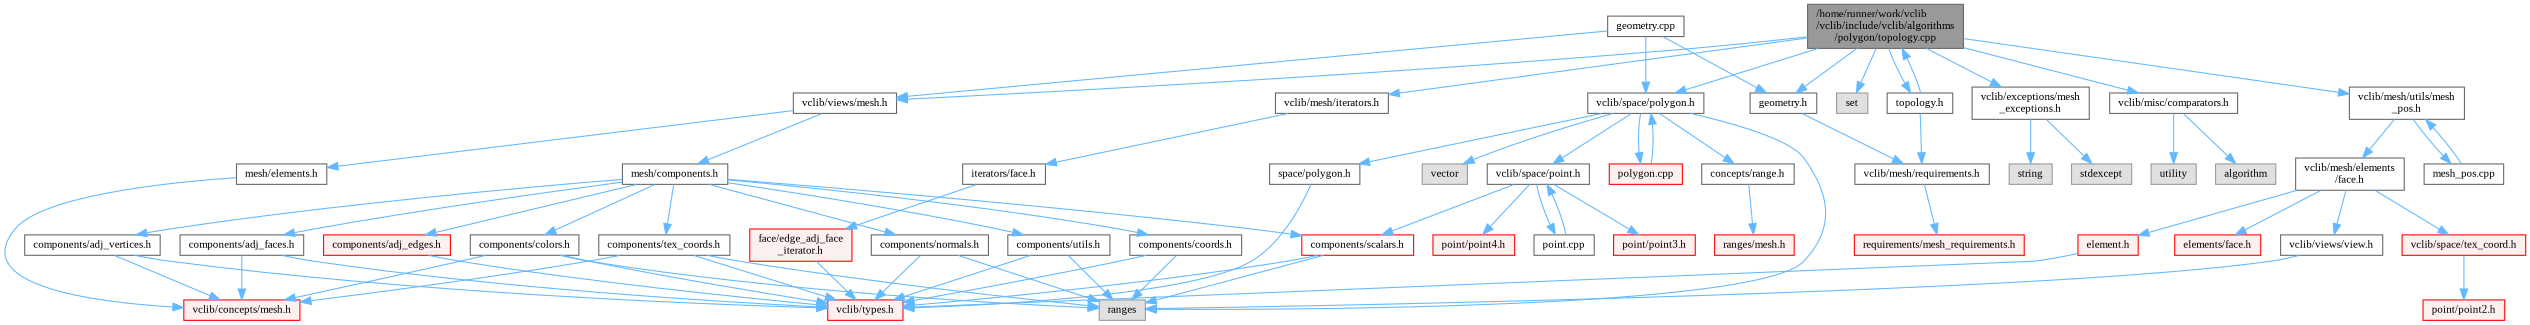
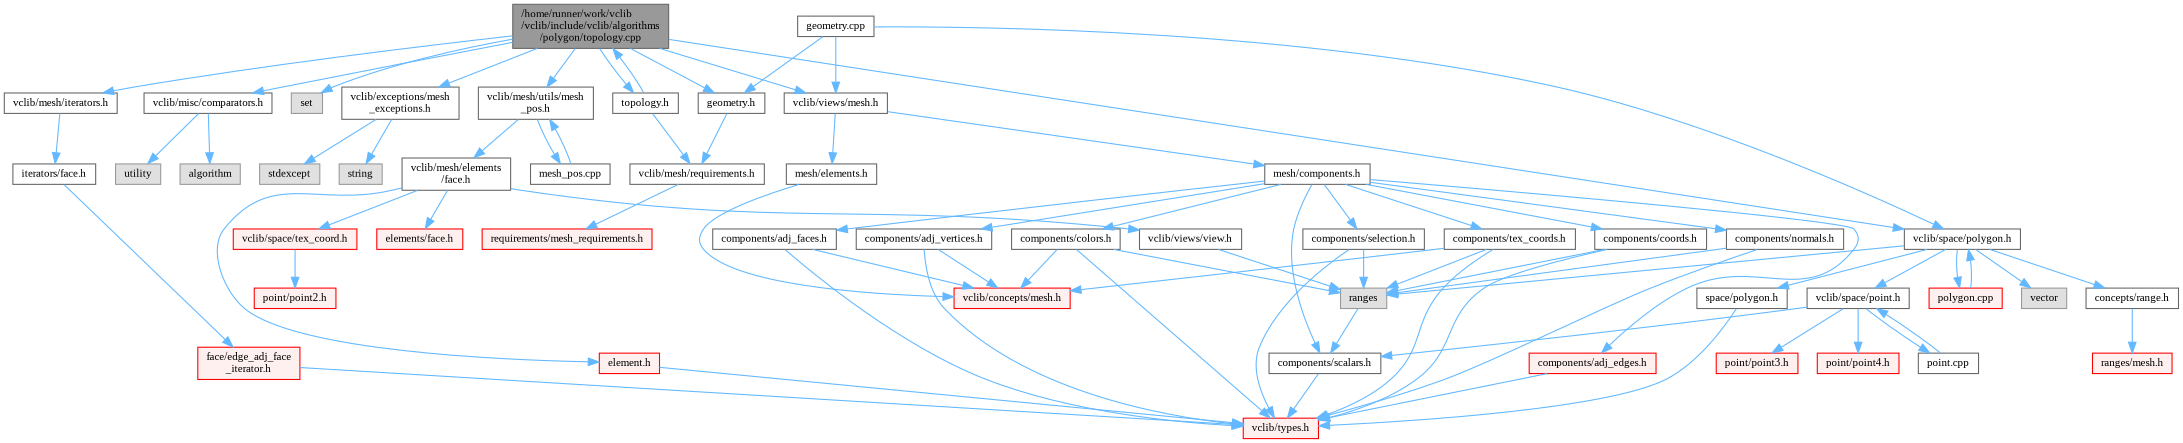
(1059, 245) -> (1364, 239)
(1358, 245) -> (1325, 363)
(1240, 278) -> (1347, 326)
